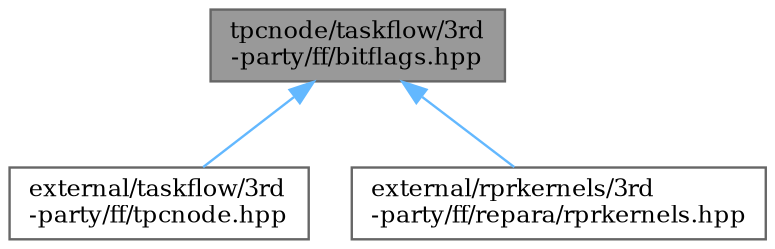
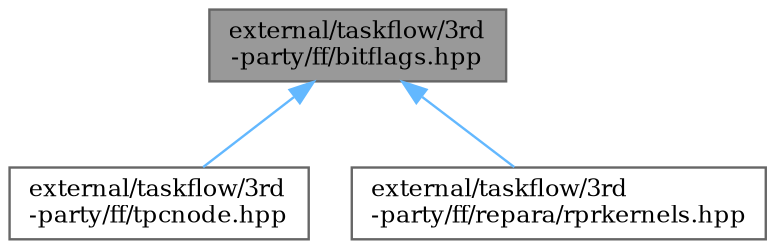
(358, 45) -> (358, 45)
(559, 203) -> (559, 203)
